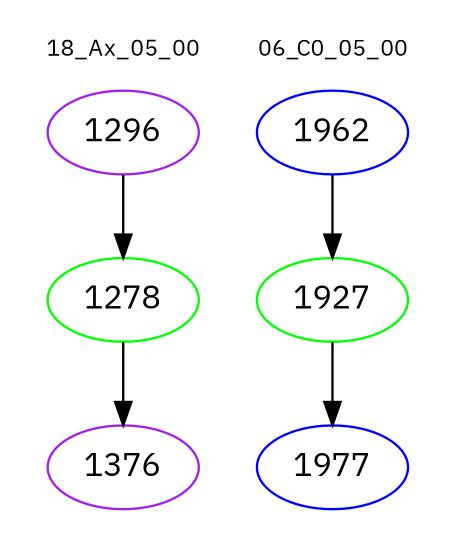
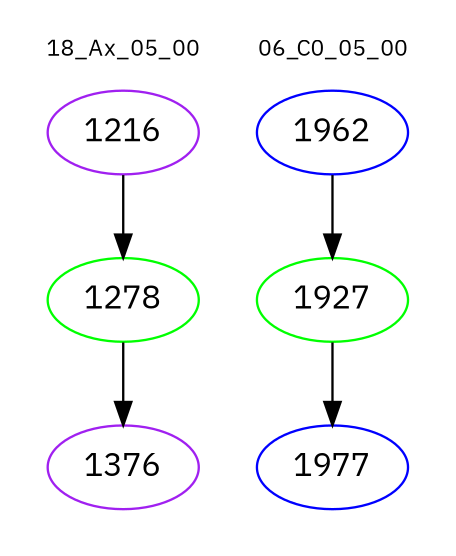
(123, 133) -> (123, 133)
